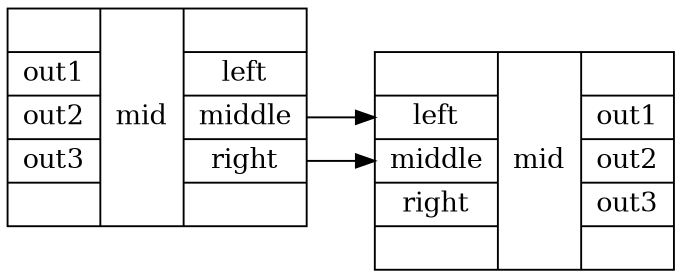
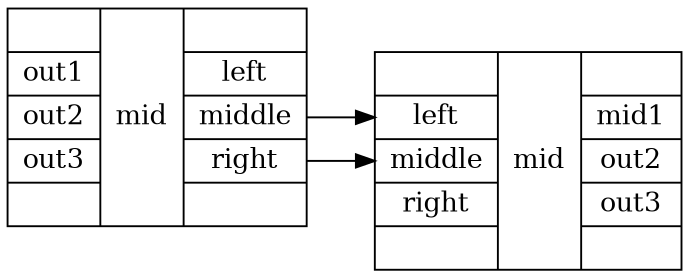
(628, 116) -> (631, 116)
